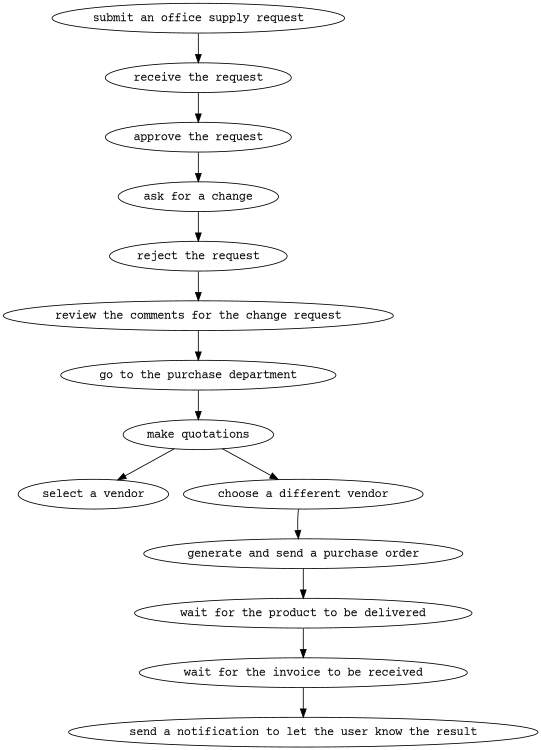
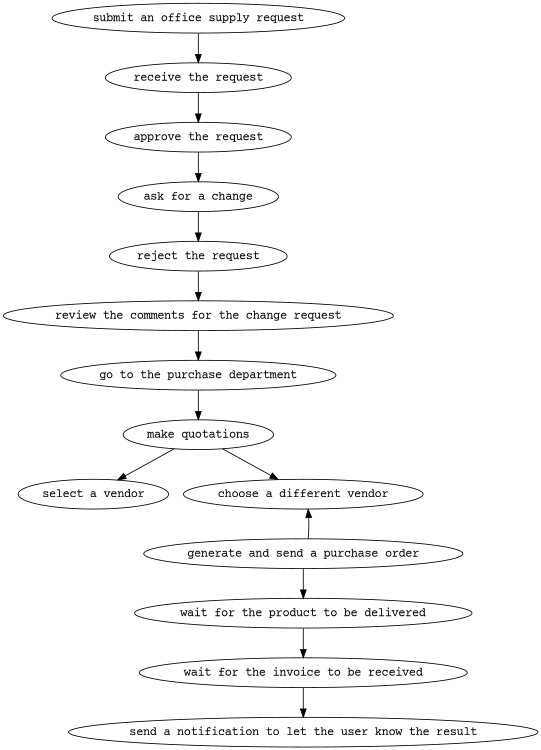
(298, 520) -> (309, 528)
